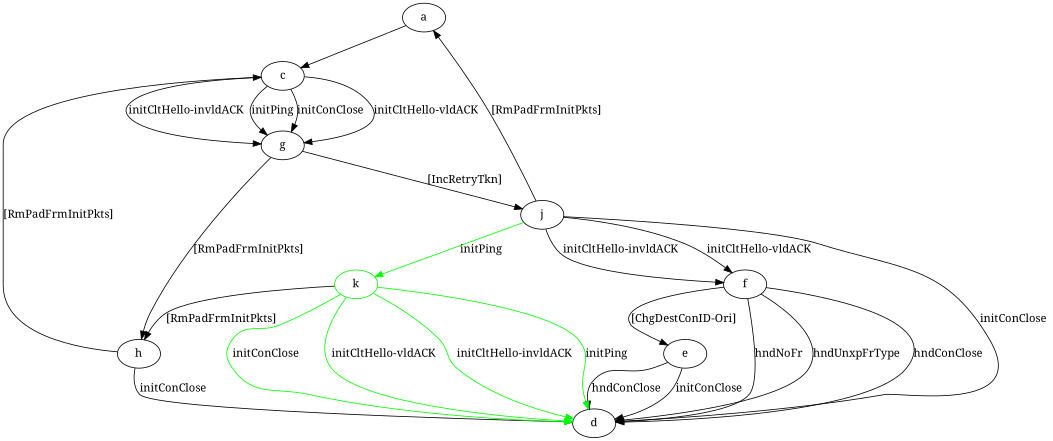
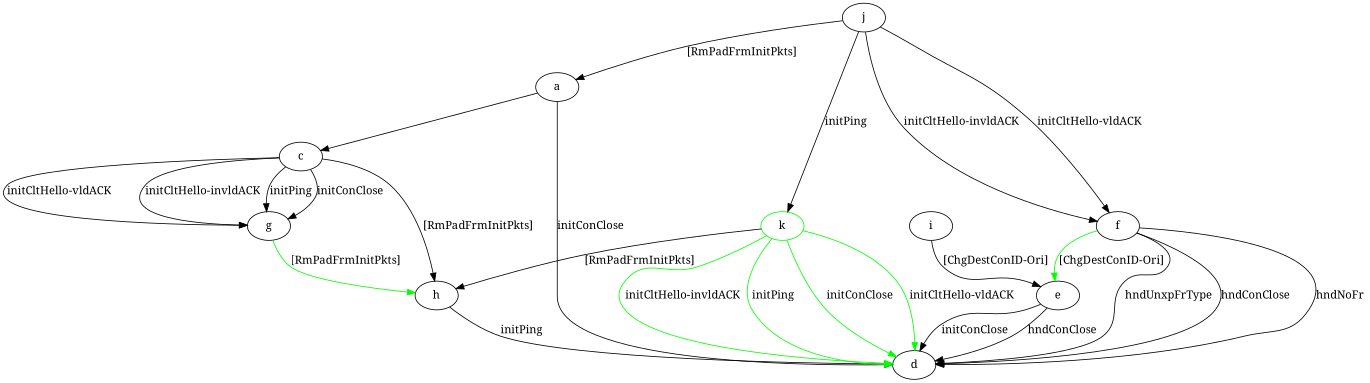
(3, 152) -> (399, 194)
(409, 179) -> none
none -> (931, 226)
(199, 239) -> (332, 281)
(453, 248) -> (825, 118)
(653, 301) -> (1068, 245)
(978, 322) -> (615, 341)
(175, 389) -> (523, 330)
